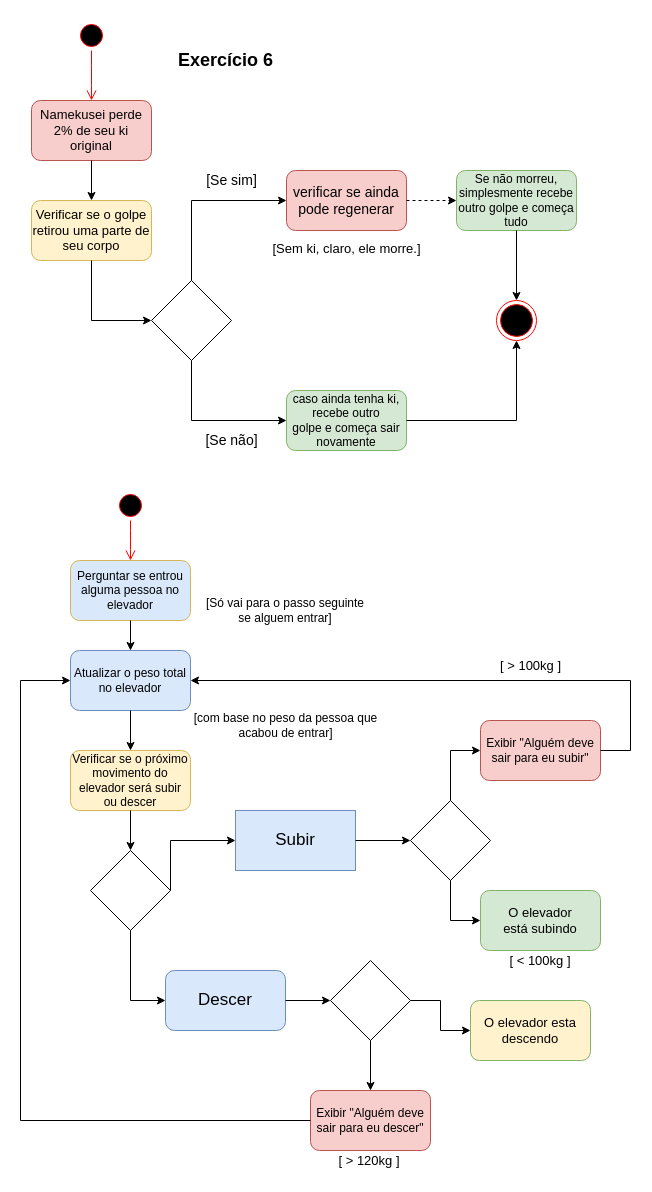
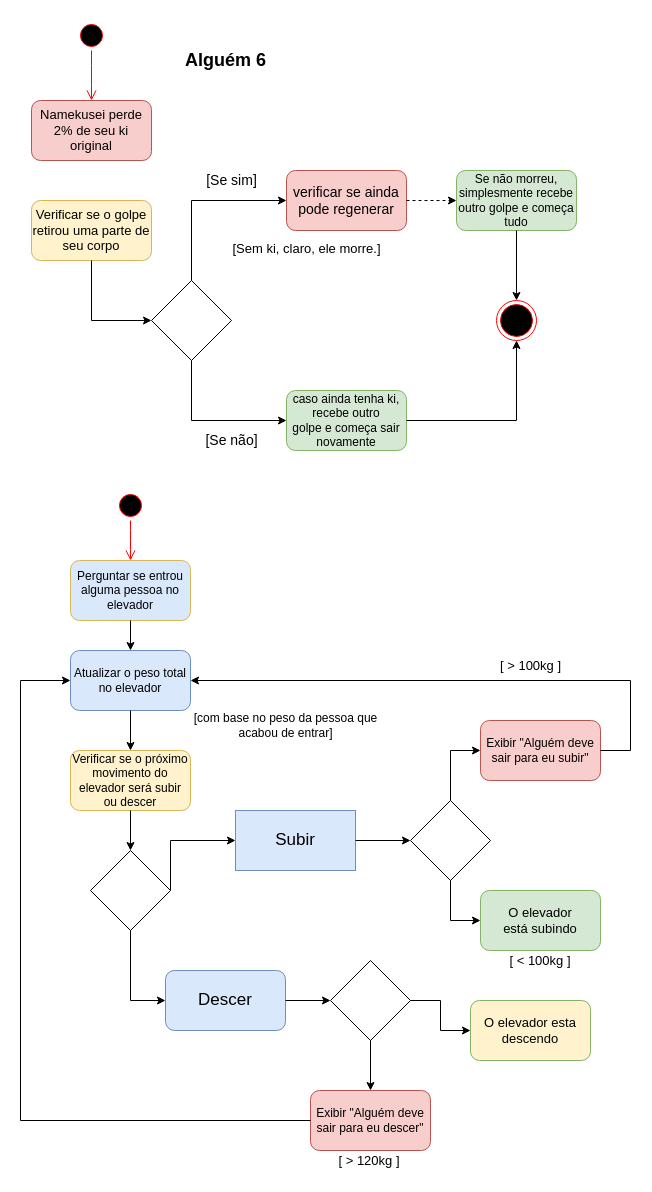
(226, 61) -> (226, 61)
(92, 177) -> none
(347, 256) -> (307, 256)
(286, 611) -> none
